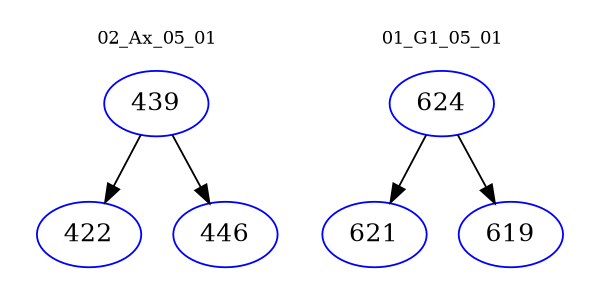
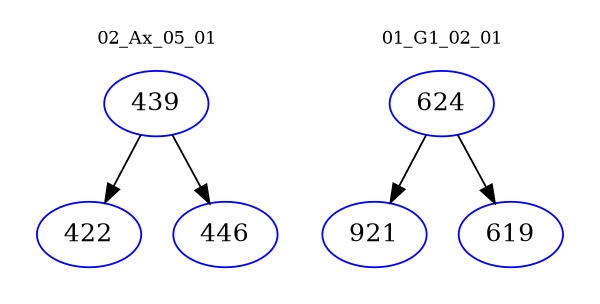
(443, 39) -> (443, 39)
(375, 235) -> (375, 235)
